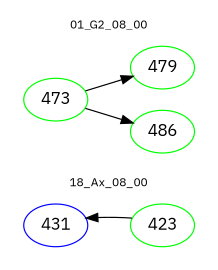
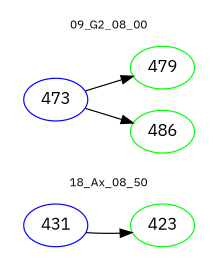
(109, 26) -> (109, 26)
(56, 100) -> (56, 100)
(109, 183) -> (109, 183)
(115, 217) -> (103, 233)
